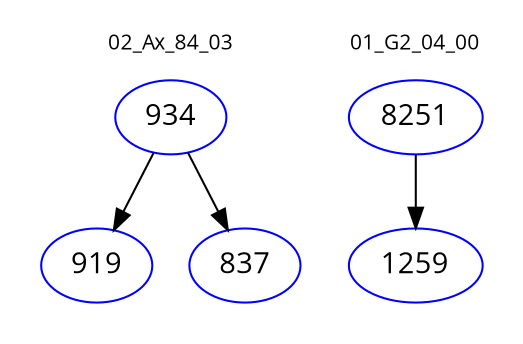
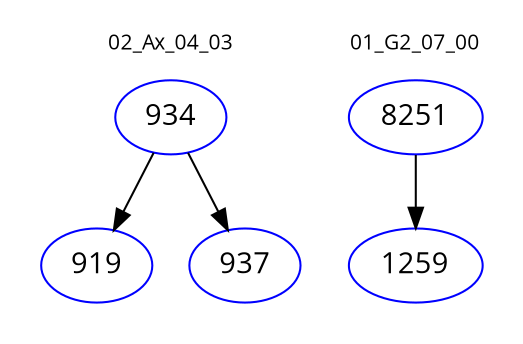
(171, 44) -> (171, 44)
(416, 44) -> (416, 44)
(245, 266) -> (245, 266)
